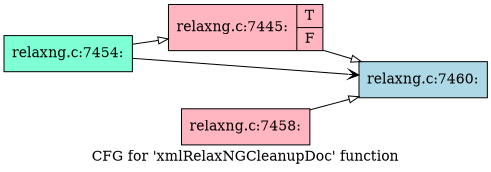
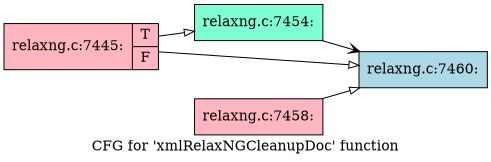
(145, 42) -> (171, 34)
